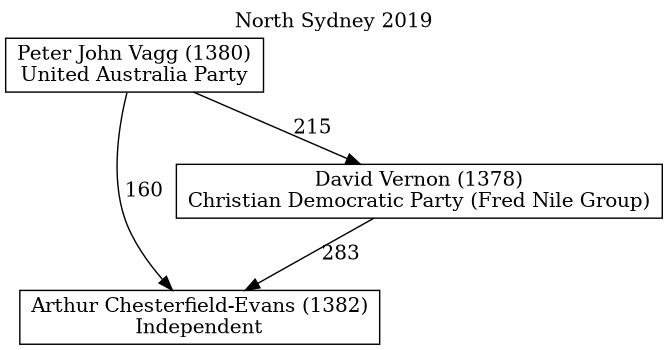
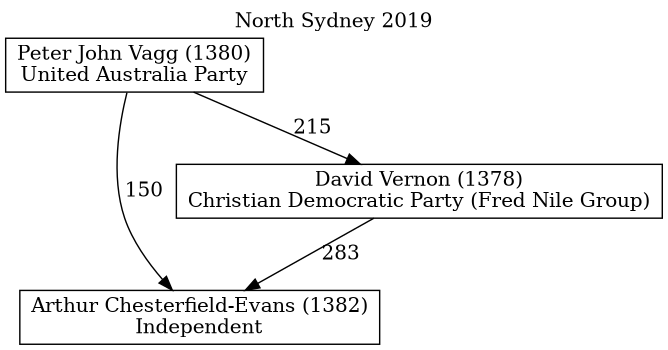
(144, 191) -> (144, 191)
